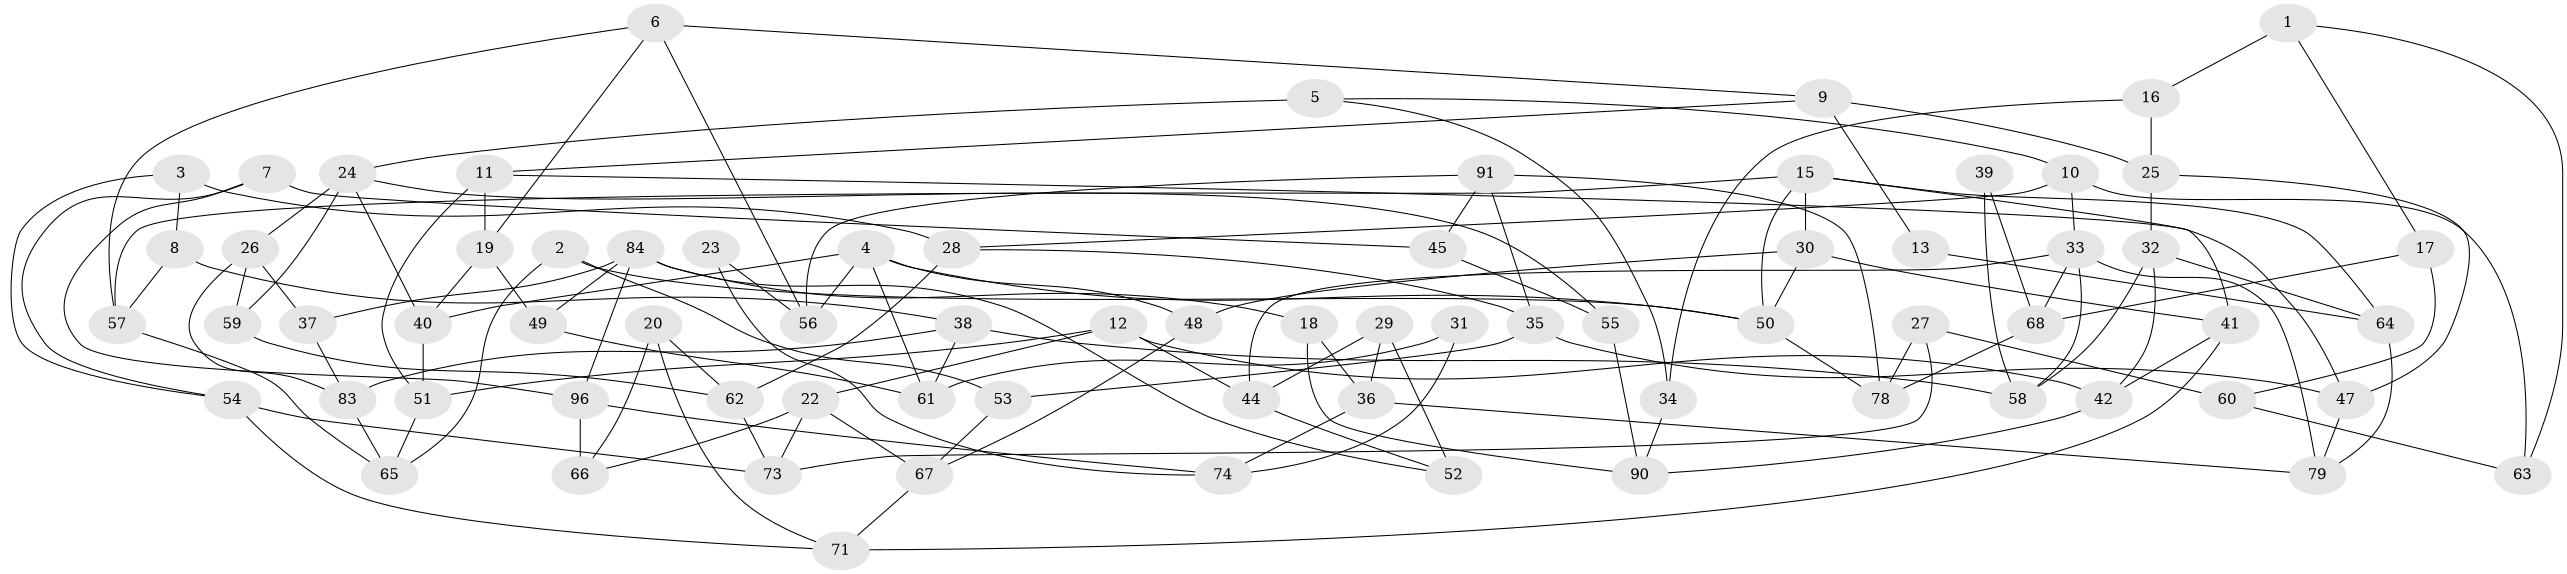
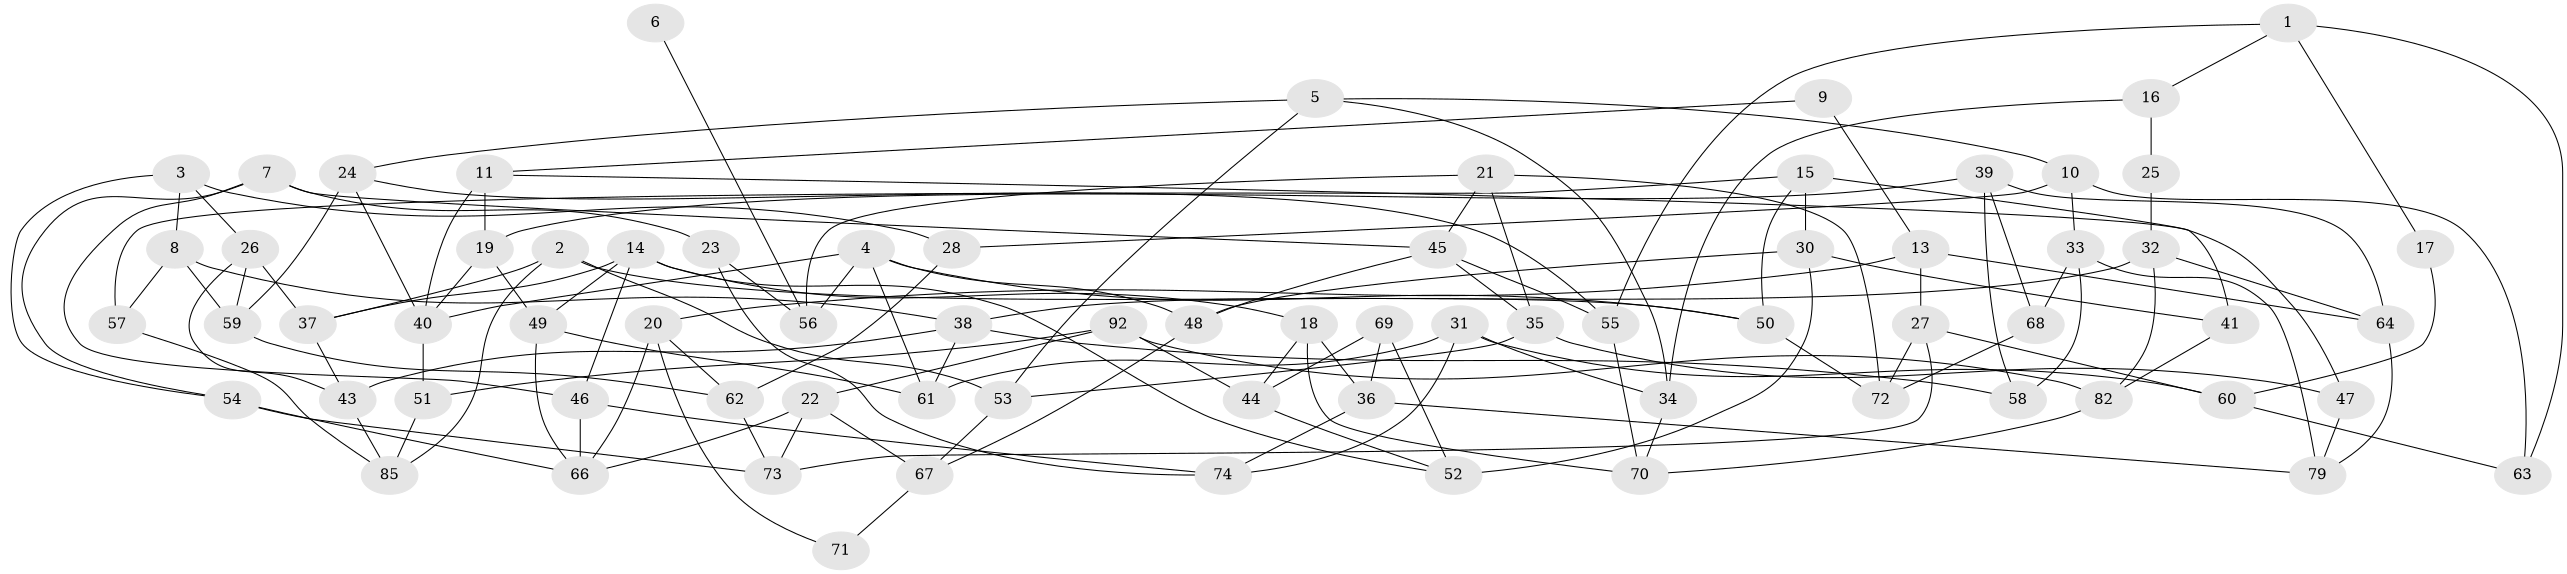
none -> (1878, 52)
(1239, 61) -> none
(302, 90) -> none
(1991, 126) -> none
(574, 131) -> (1230, 195)
(1486, 174) -> (1486, 174)
(2378, 195) -> none
(2122, 201) -> (2252, 206)
none -> (490, 210)
(293, 216) -> (212, 207)
none -> (1142, 247)
(636, 249) -> (636, 249)
(1250, 262) -> (1487, 287)
(1618, 271) -> (1280, 362)
none -> (1313, 282)
(394, 283) -> (441, 245)
none -> (201, 284)
none -> (468, 284)
none -> (1921, 285)
(1786, 287) -> (1703, 420)
(2214, 290) -> none
none -> (1227, 292)
(1119, 325) -> (1119, 325)
(1385, 325) -> (1385, 325)
(2099, 335) -> (1675, 299)
none -> (1695, 375)
none -> (1594, 377)
(348, 400) -> (348, 400)
(580, 400) -> (580, 400)
(1881, 400) -> (1881, 400)
(2104, 400) -> (2104, 400)
none -> (539, 405)
(390, 475) -> (390, 475)
(1640, 475) -> (1640, 475)
(1566, 523) -> none
(515, 526) -> (398, 438)
